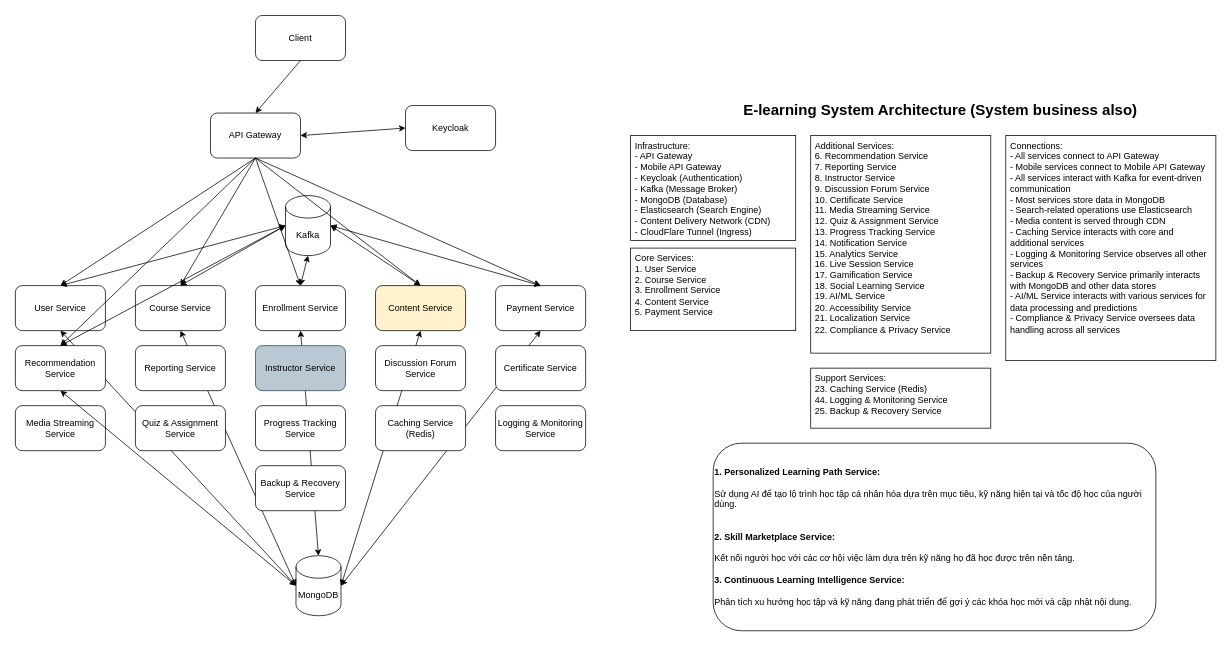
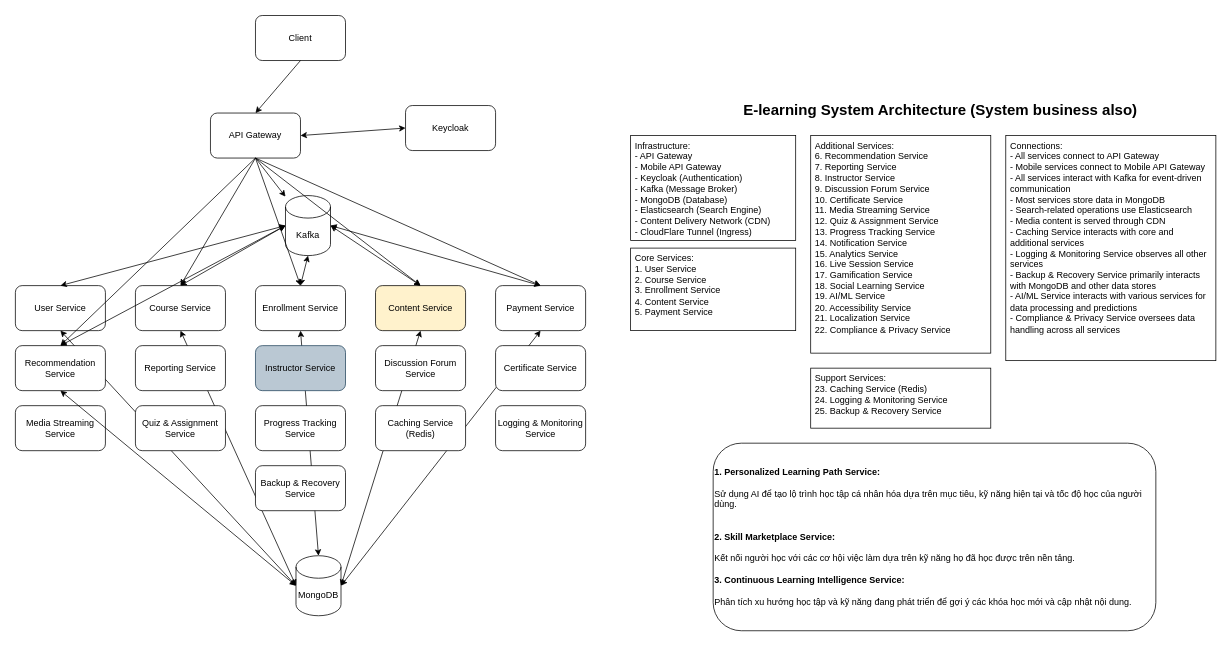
(156, 223) -> (271, 178)
(885, 395) -> (885, 395)
